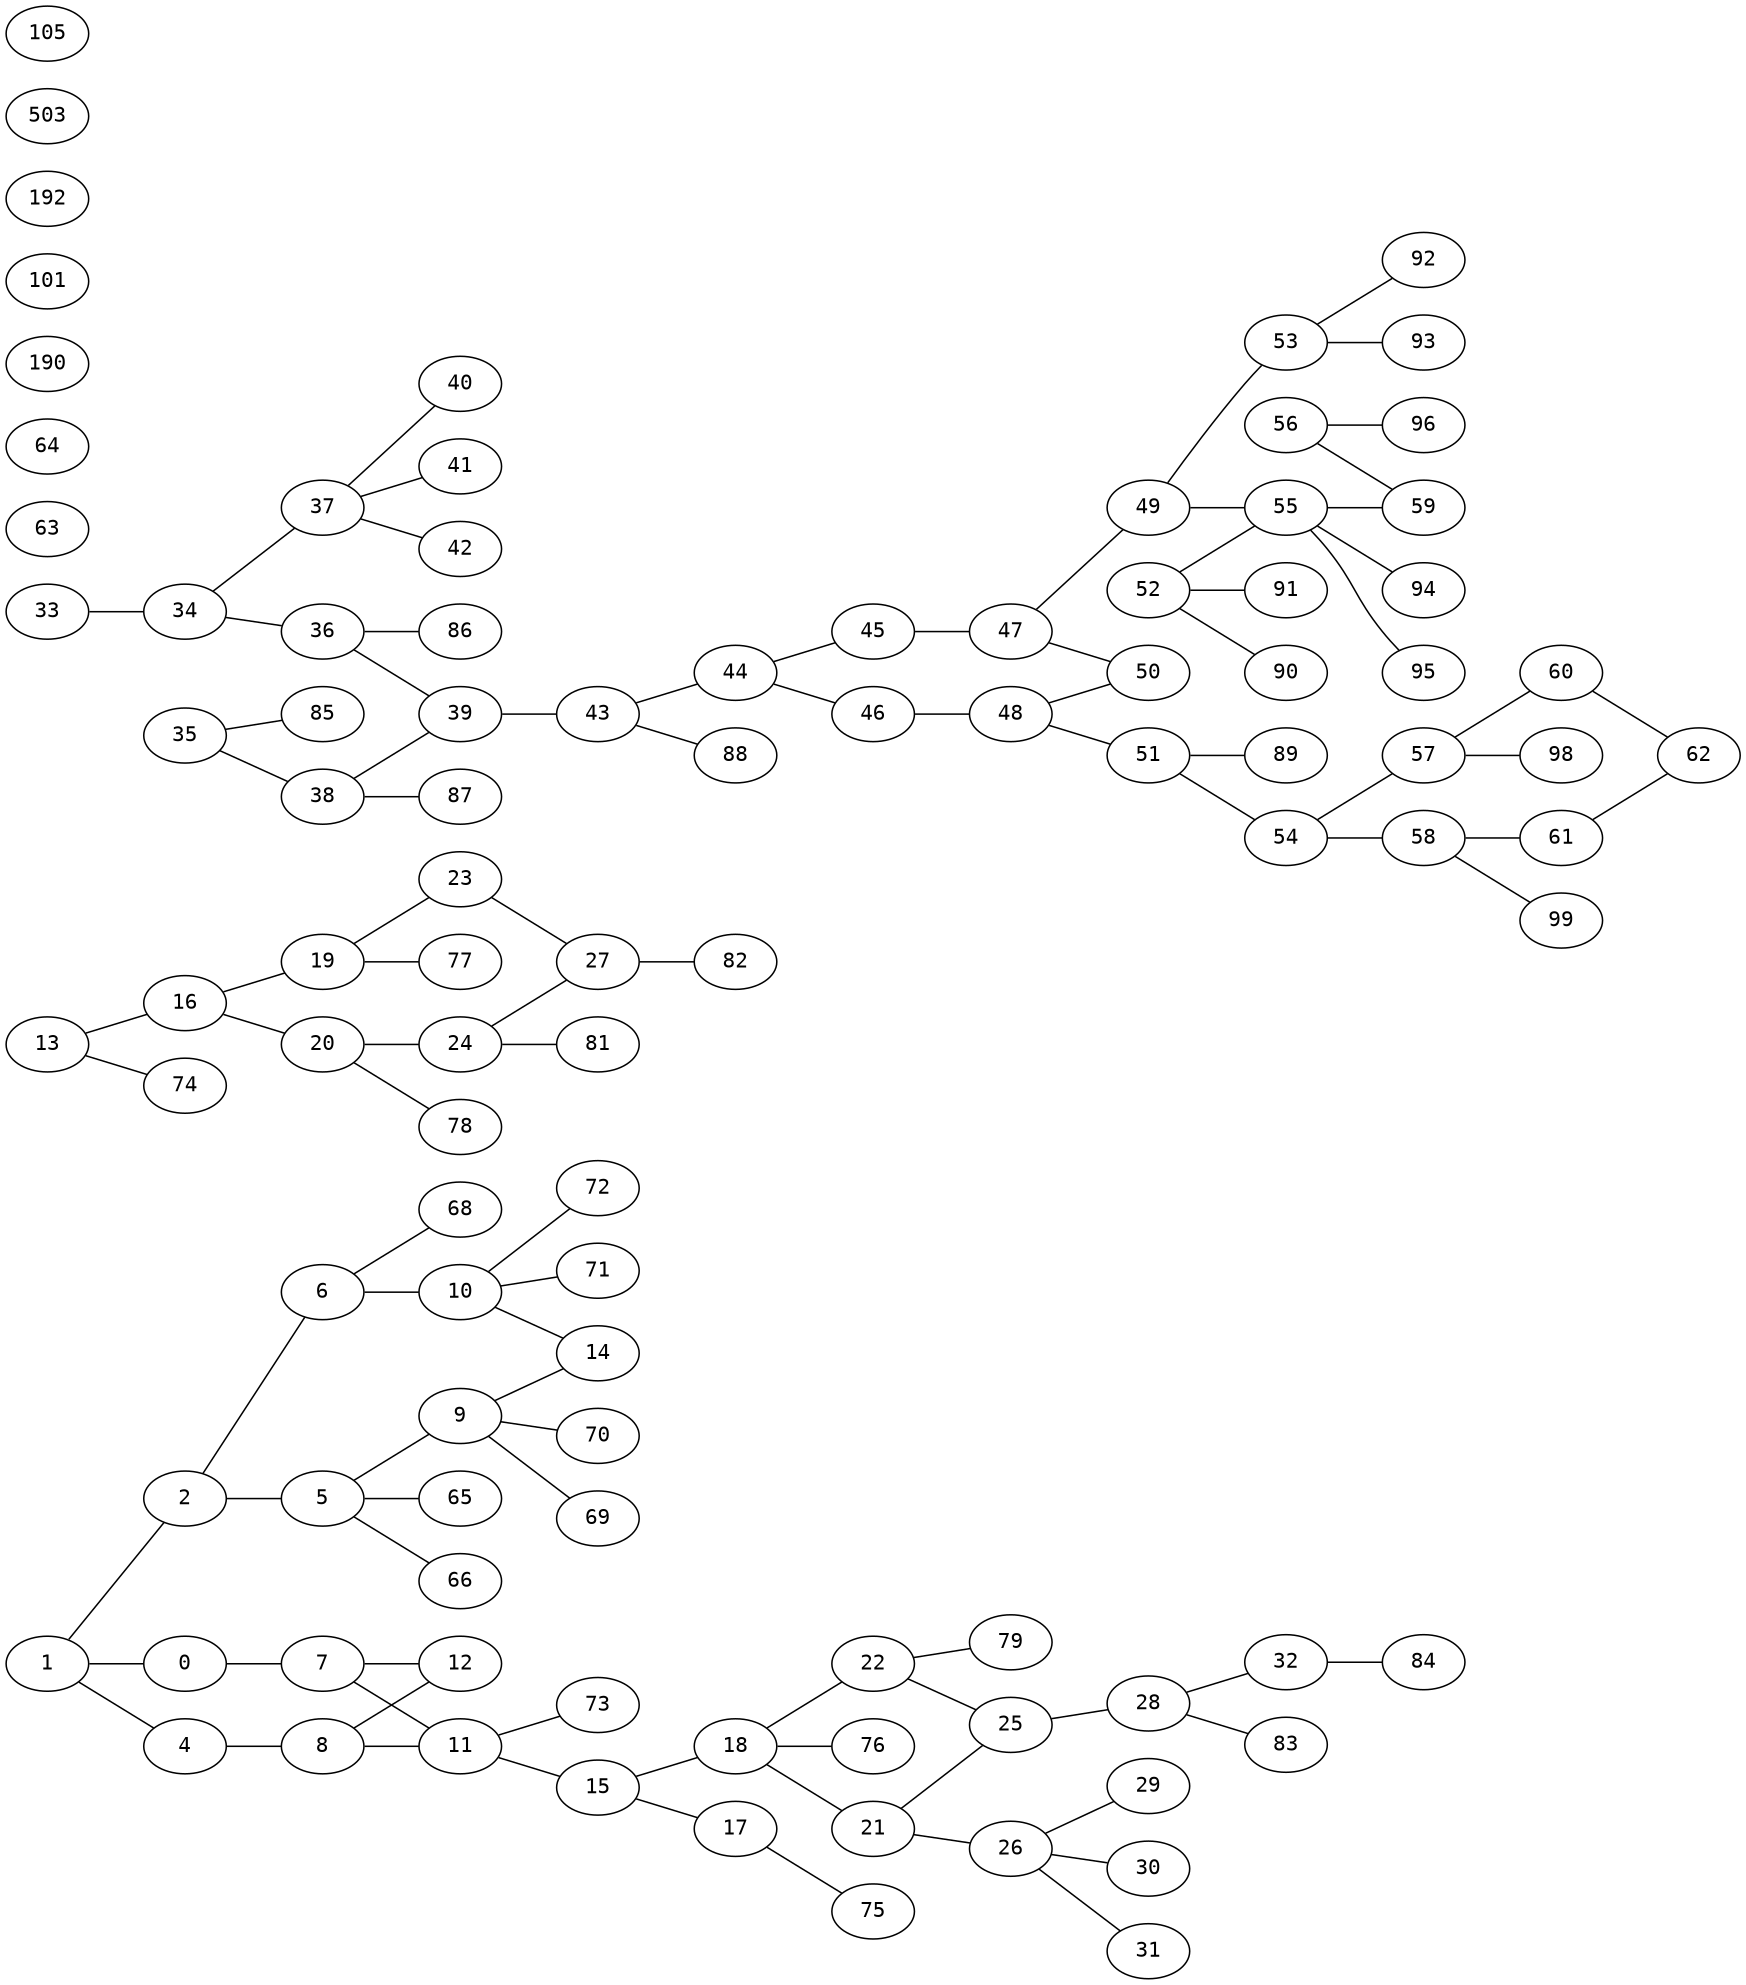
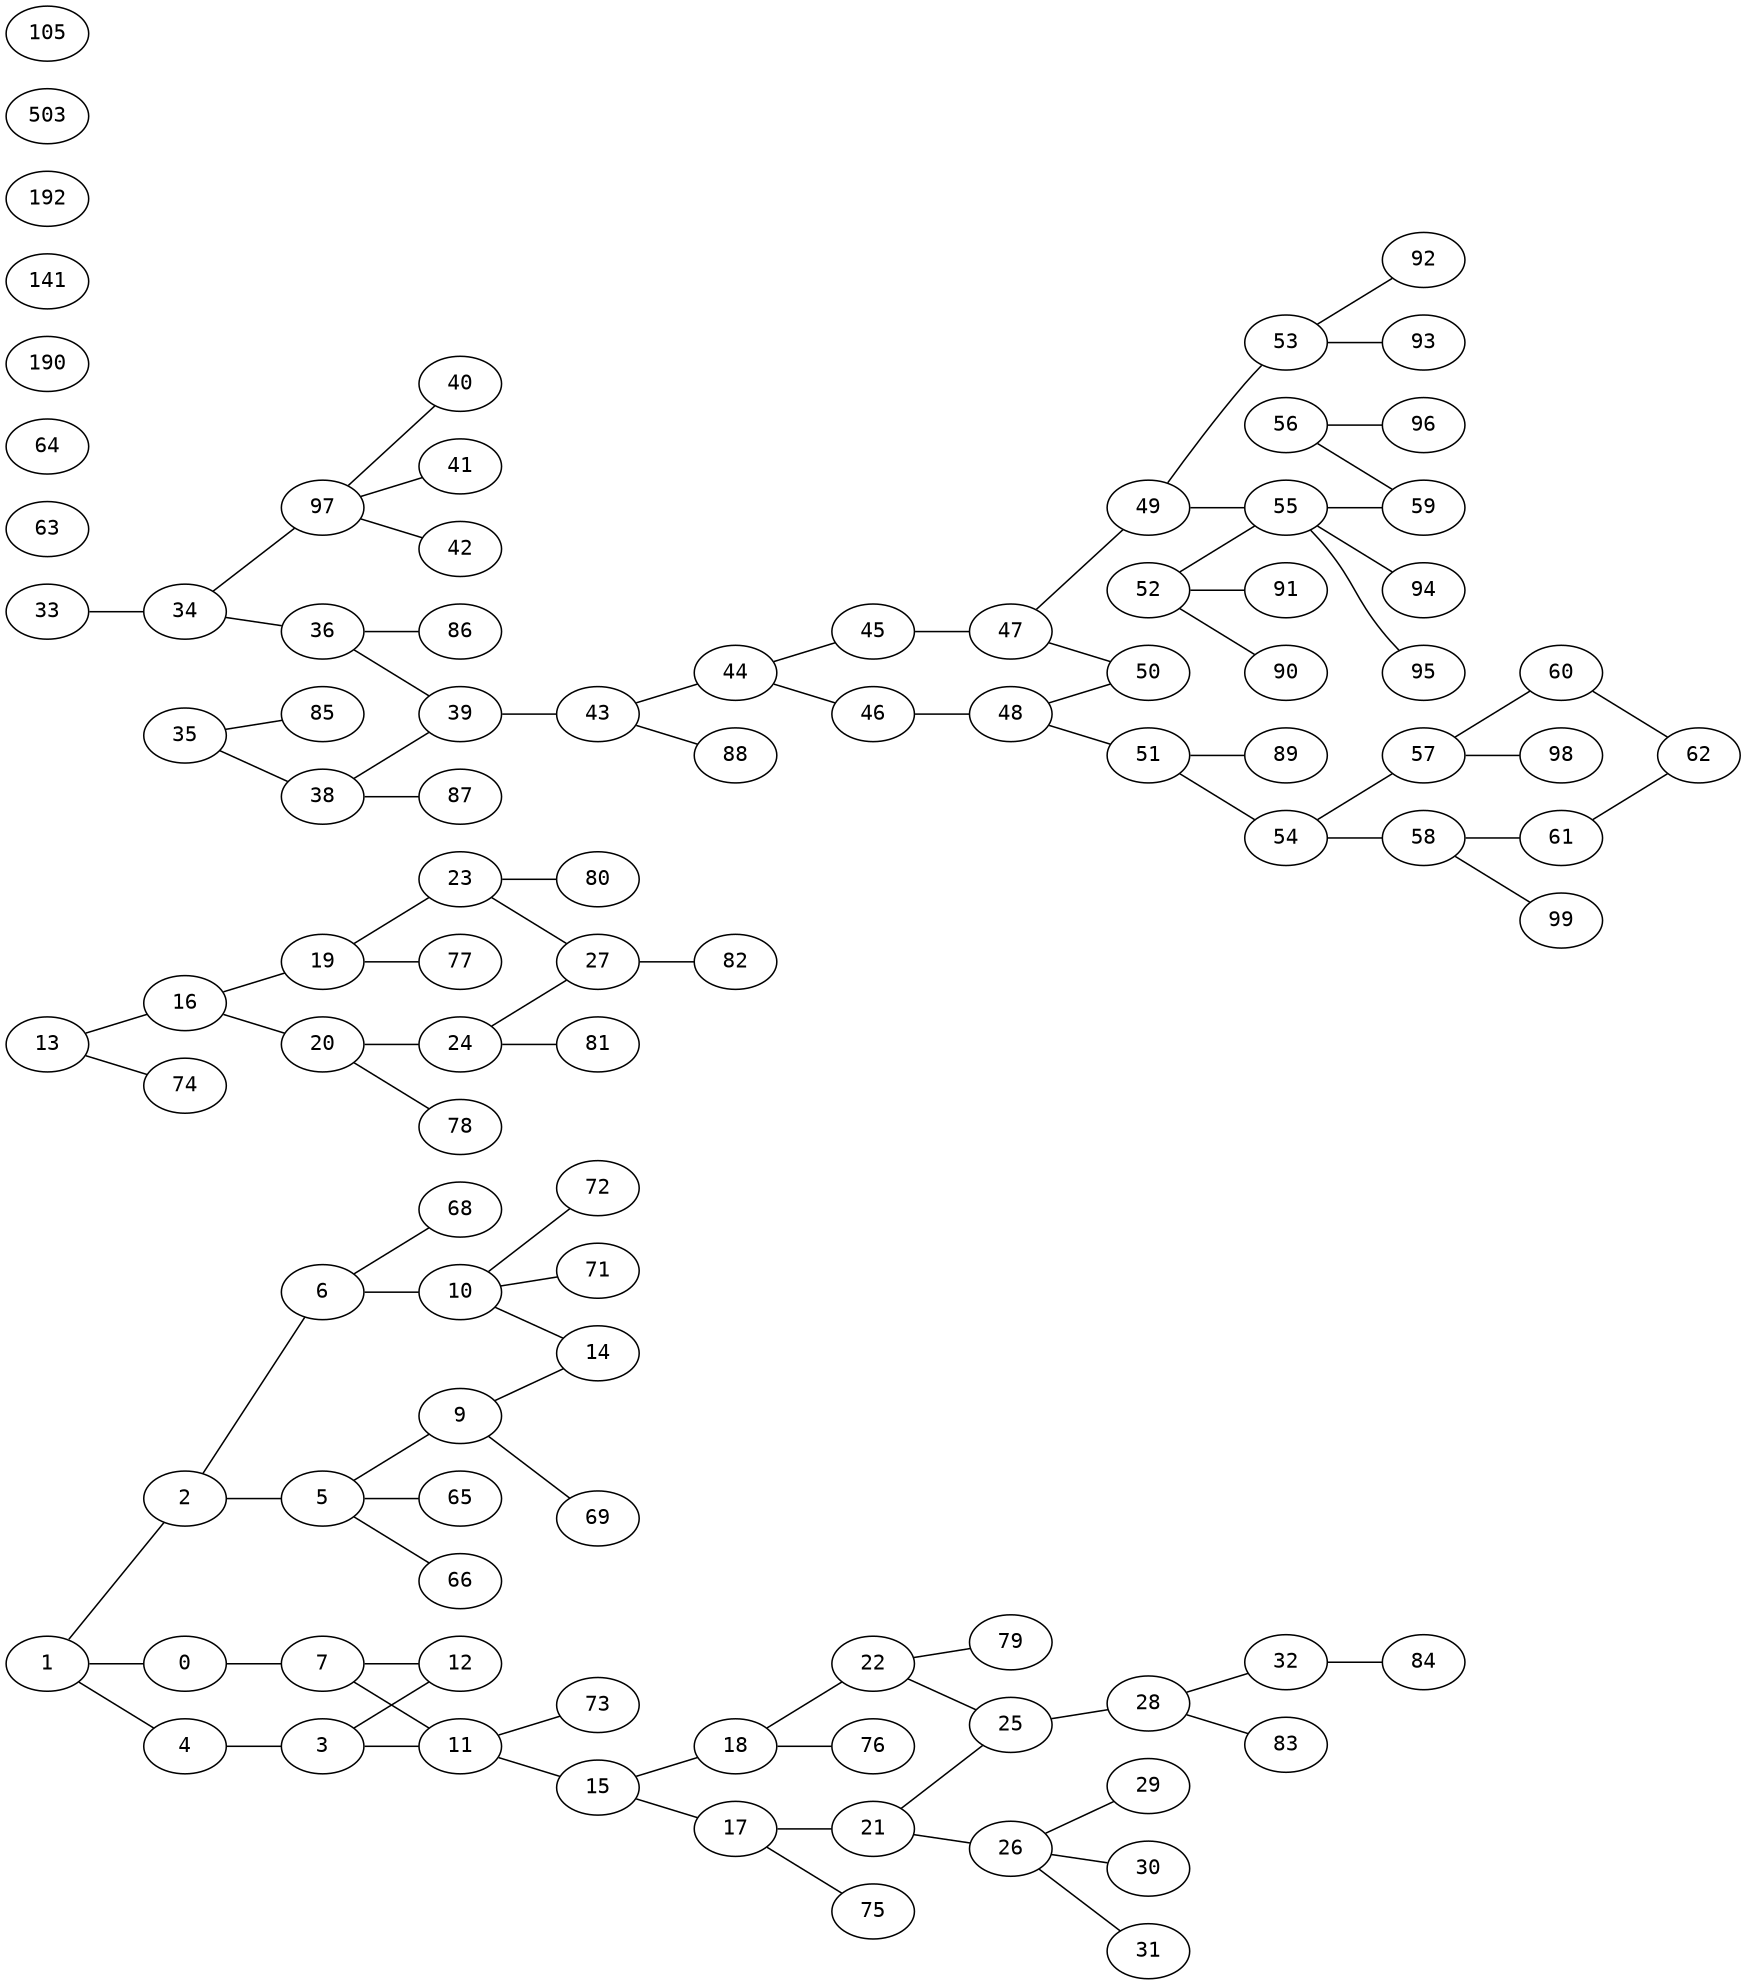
(47, 281) -> (47, 281)
(323, 508) -> (323, 508)
none -> (598, 879)
(598, 1436) -> none
(323, 1746) -> (323, 1746)
(804, 1788) -> (805, 1829)
